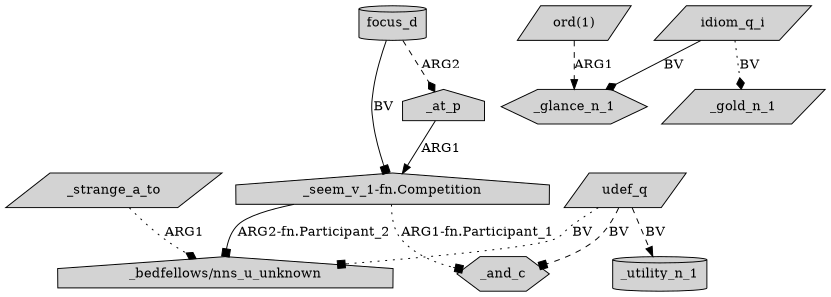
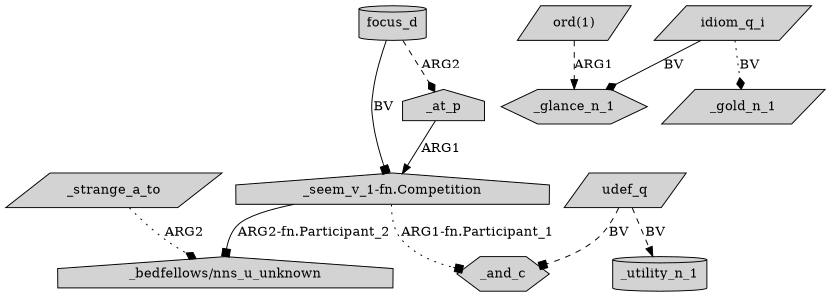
(185, 232) -> (185, 232)
(478, 252) -> none
